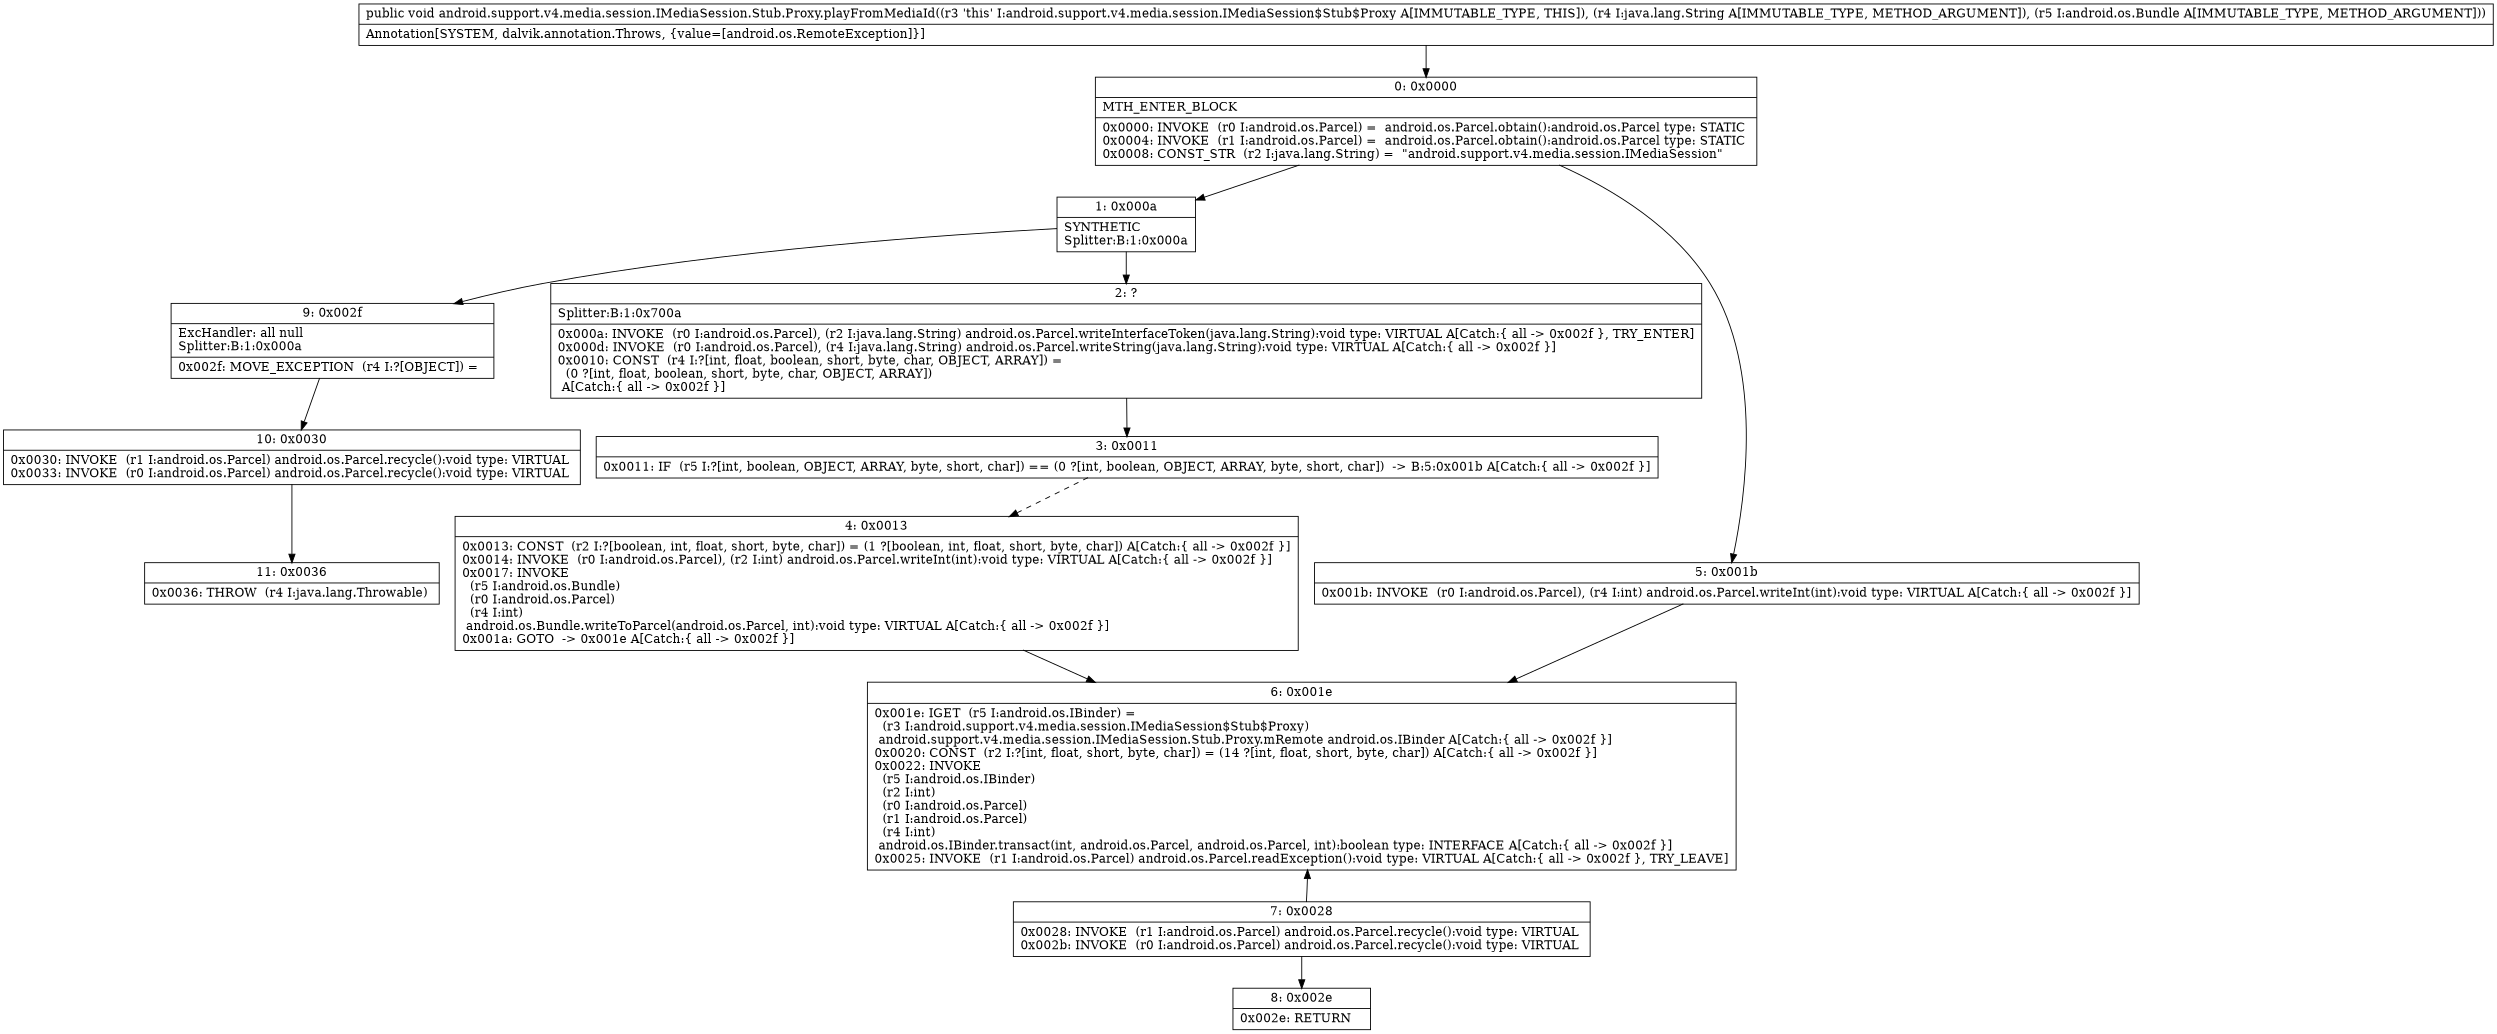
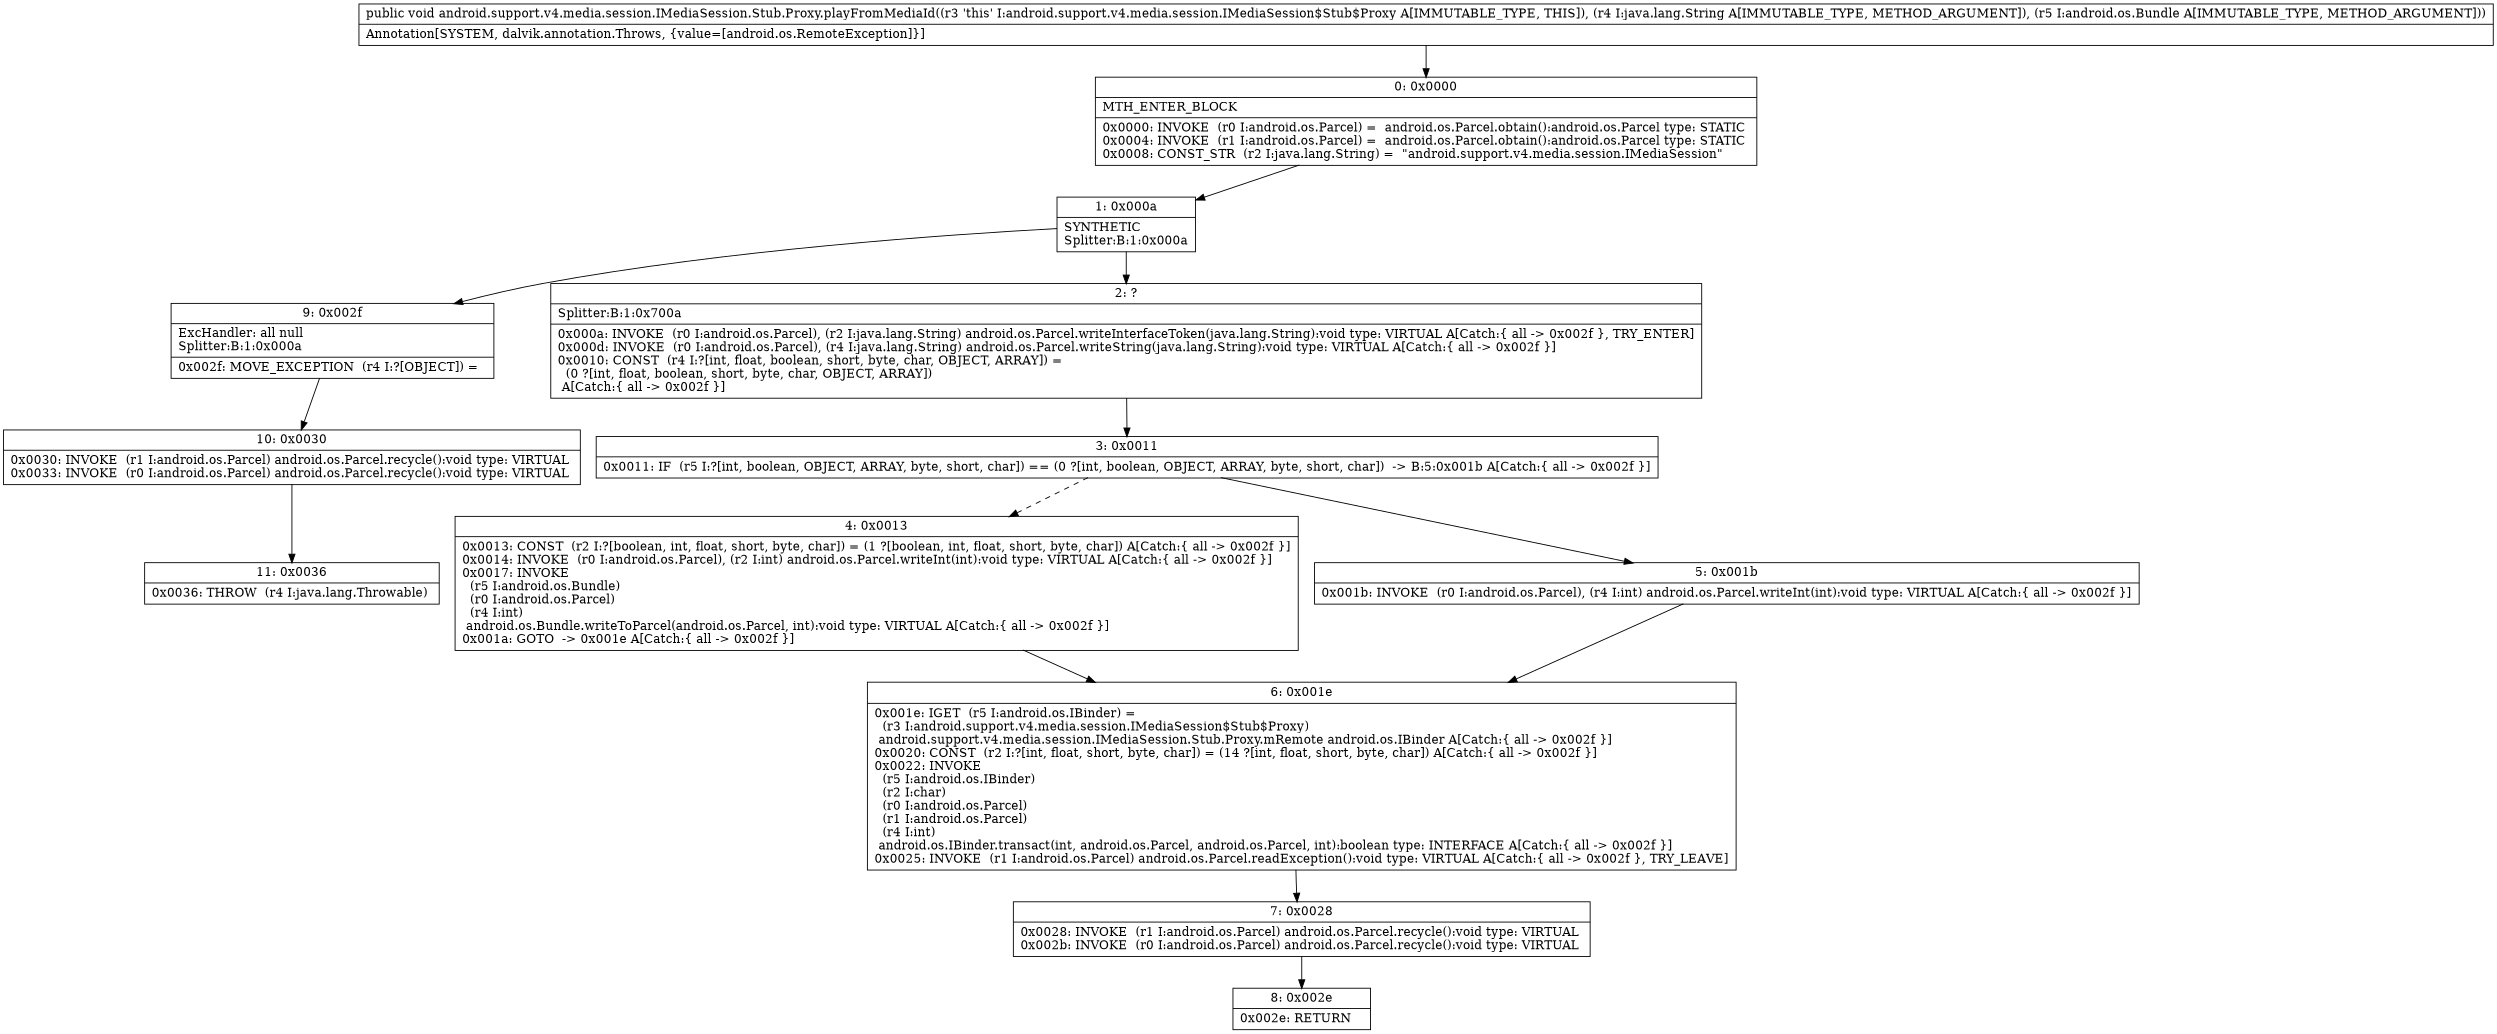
(1728, 321) -> (1423, 519)
(905, 793) -> (911, 793)
(1307, 890) -> (1296, 881)
